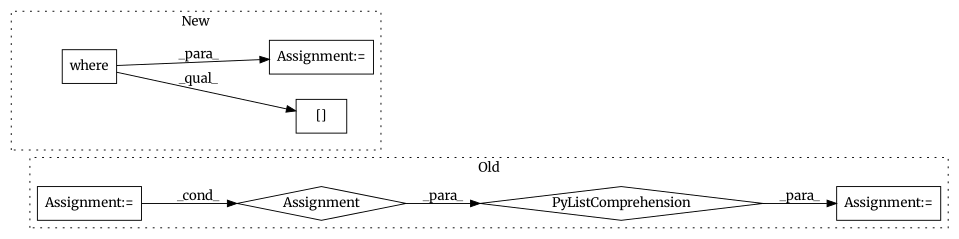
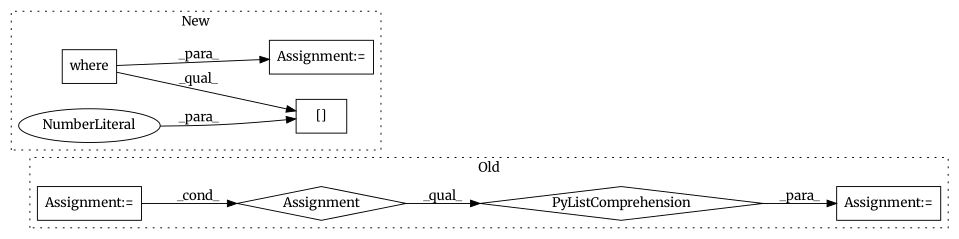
none -> (89, 126)
(443, 196) -> (443, 196)
